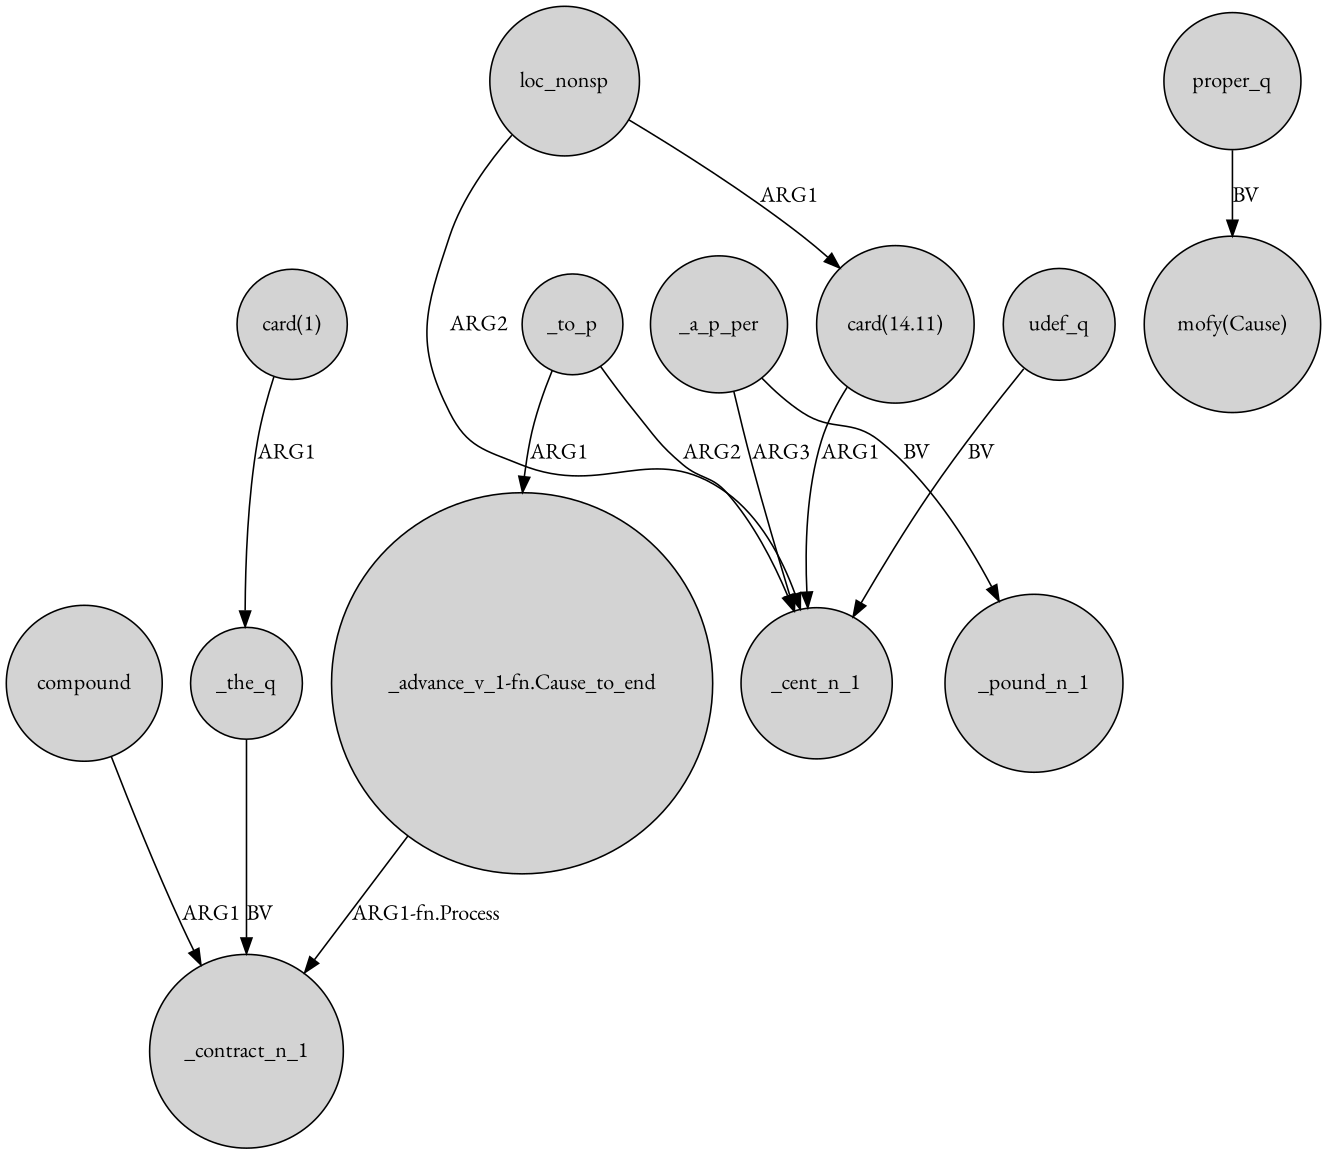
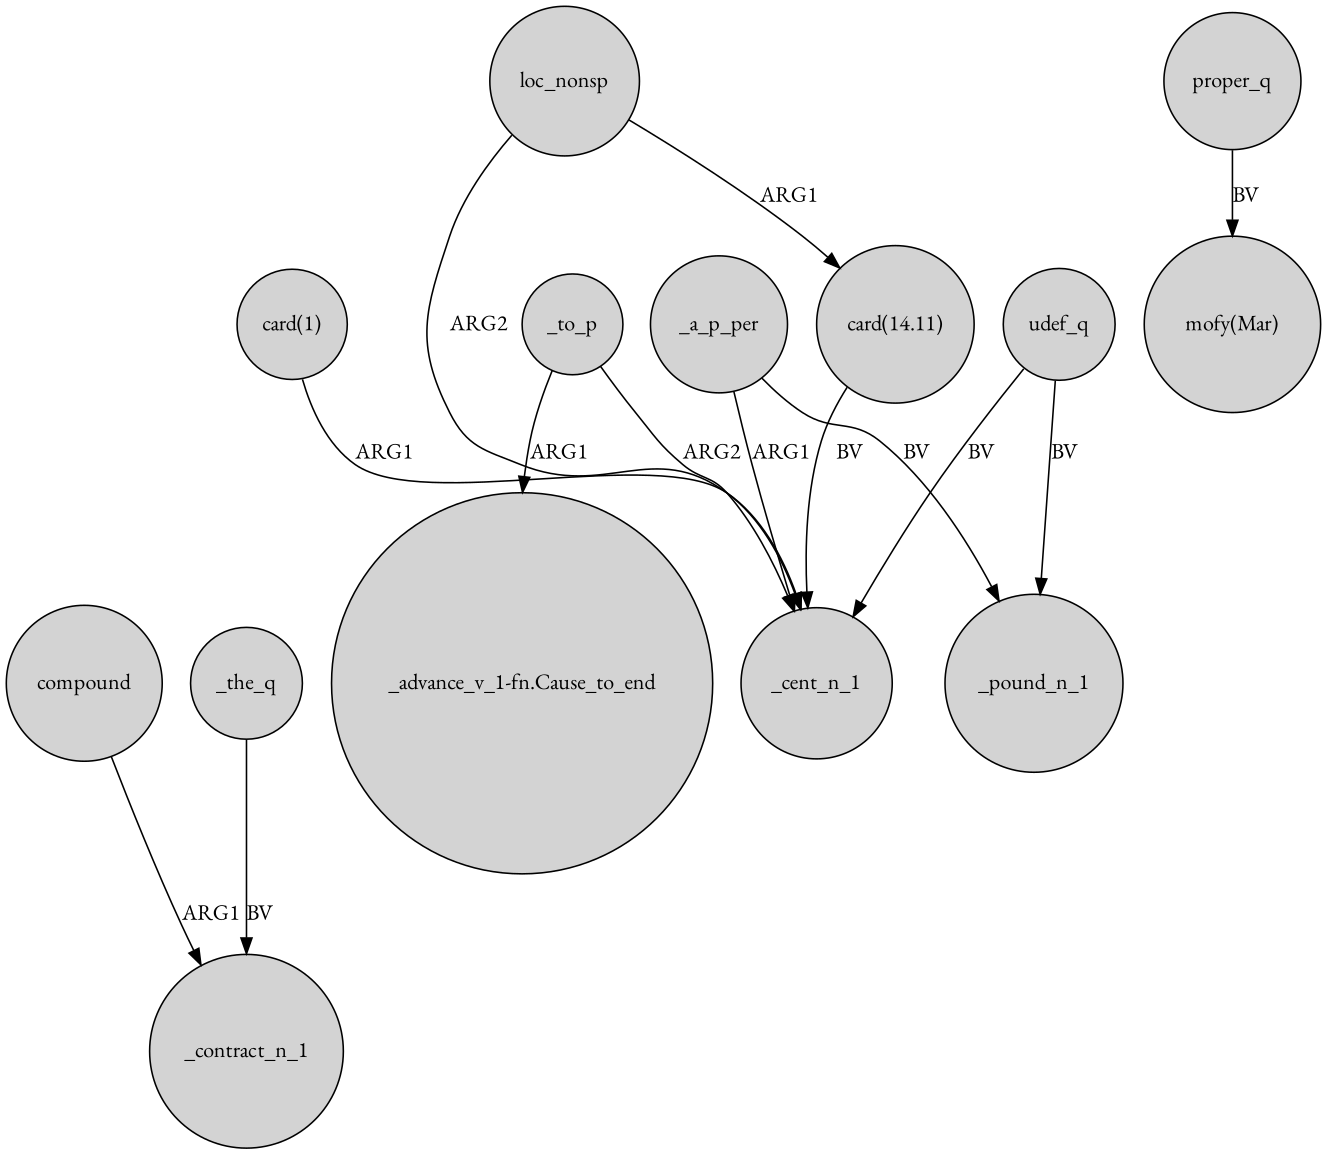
(1232, 324) -> (1232, 324)
(781, 453) -> (781, 453)
(851, 453) -> (851, 453)
none -> (1048, 479)
(251, 492) -> (507, 481)
(361, 898) -> none
